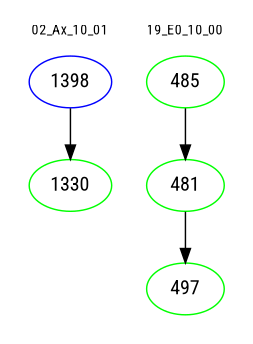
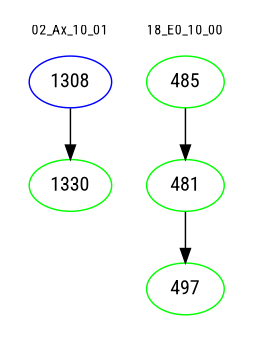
(185, 31) -> (185, 31)
(70, 82) -> (70, 82)
